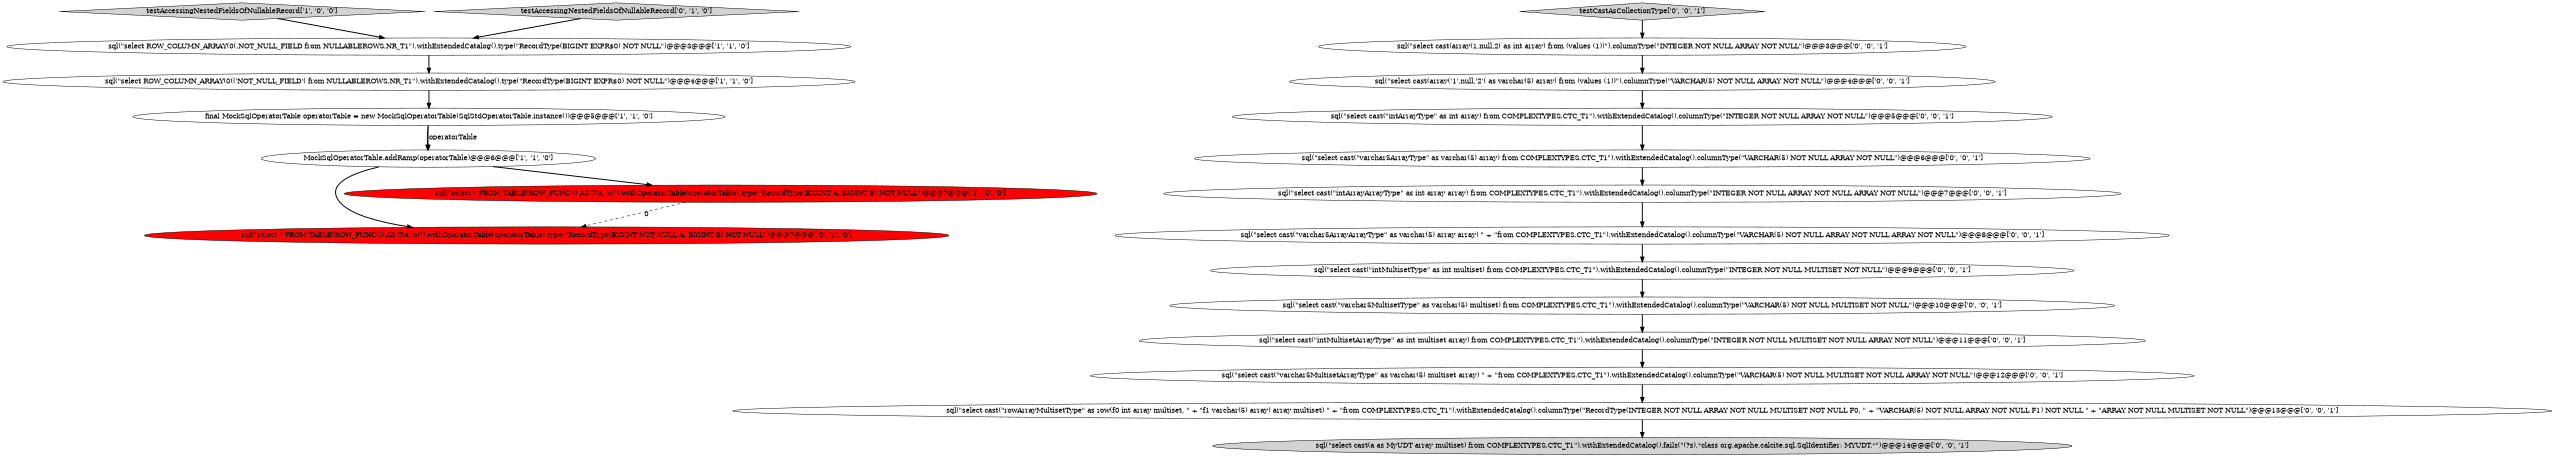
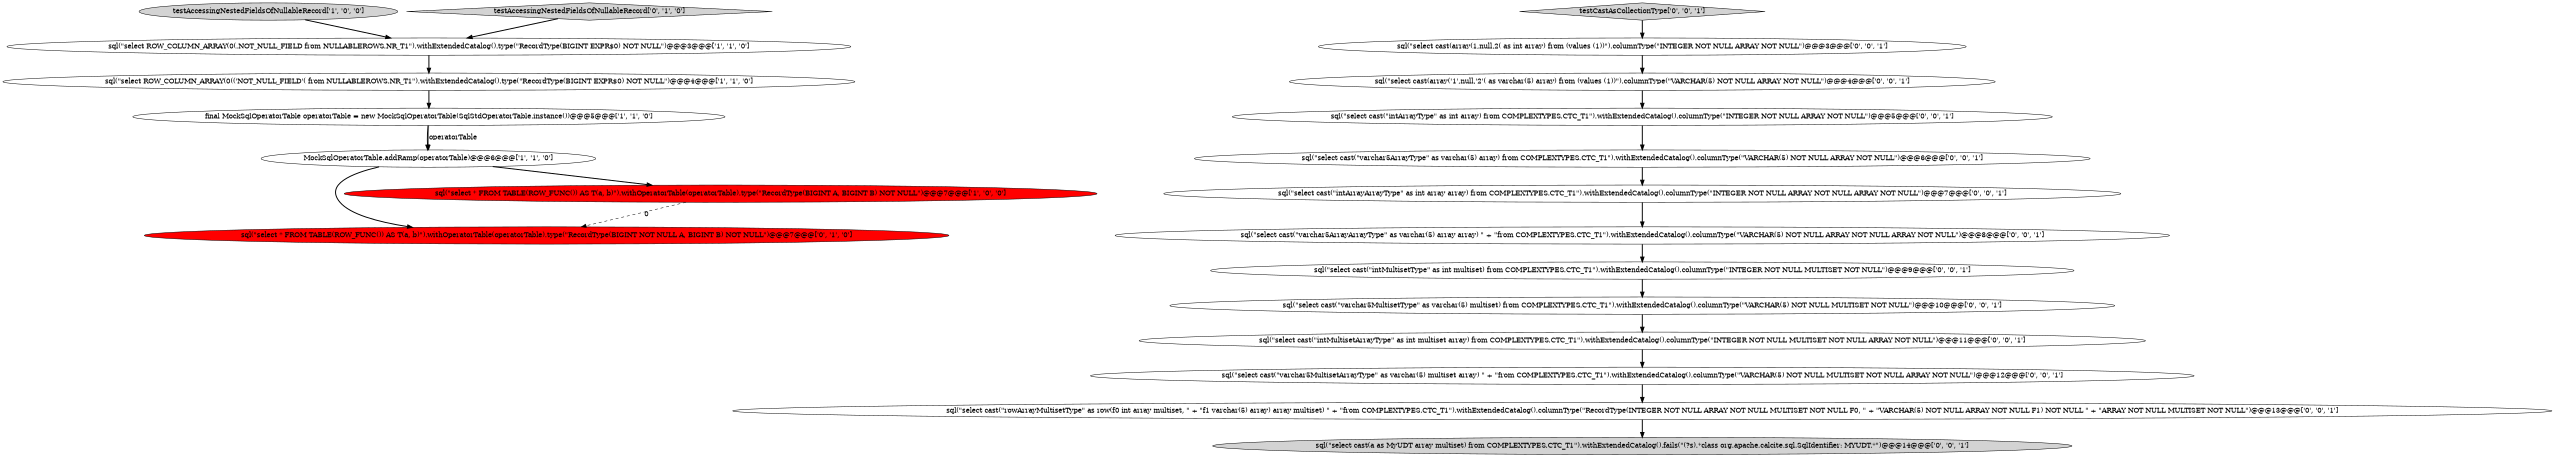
(242, 12) -> (268, 12)
